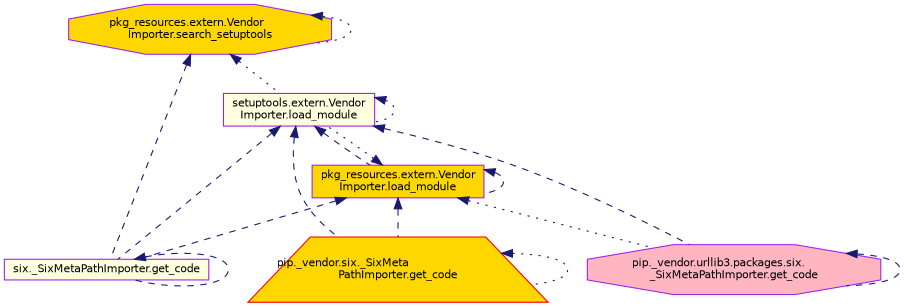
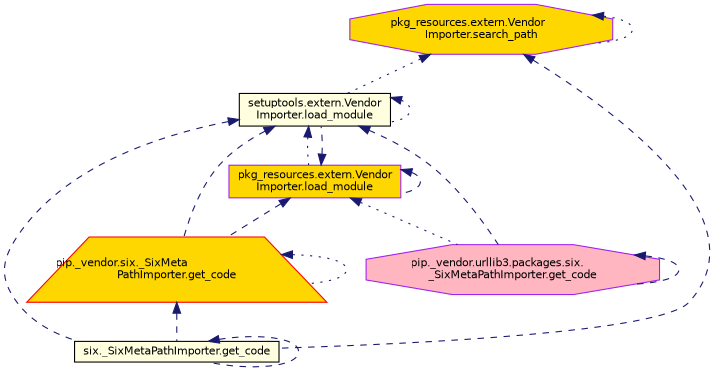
(200, 29) -> (481, 29)
(299, 110) -> (315, 110)
(351, 142) -> (322, 140)
(346, 149) -> (308, 151)
(237, 230) -> (177, 327)
(107, 270) -> (177, 352)
